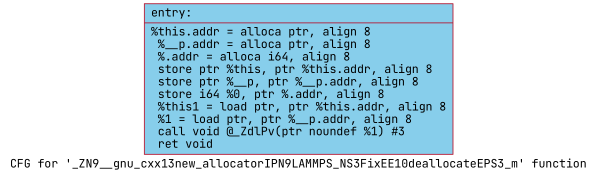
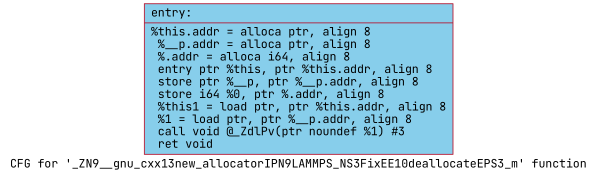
(292, 69) -> (292, 69)
